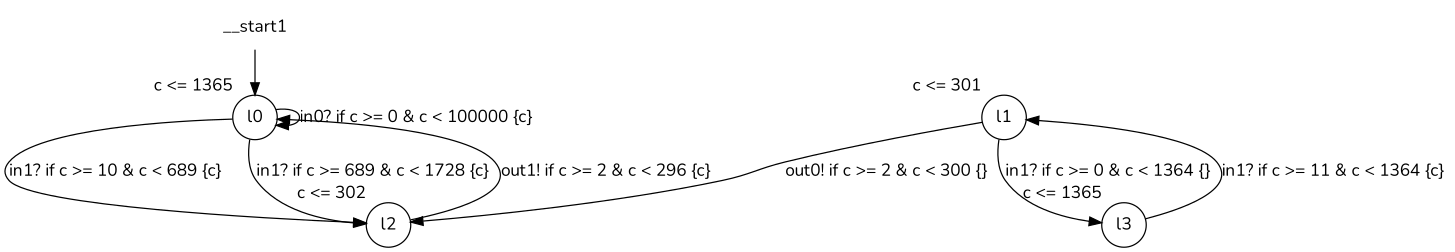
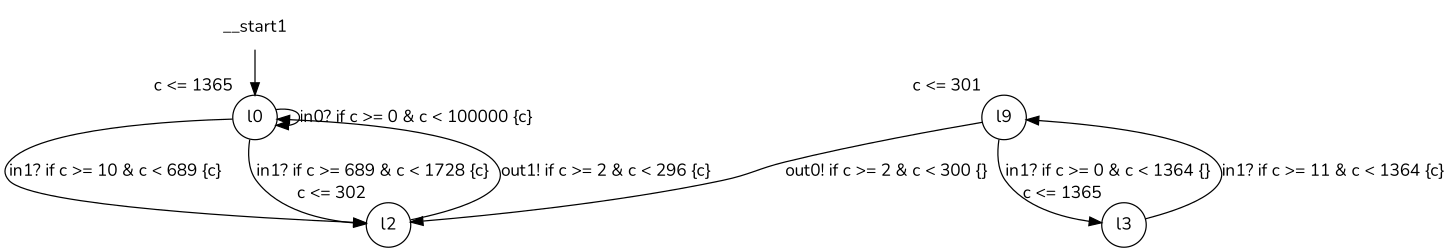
(1004, 117) -> (1004, 117)
